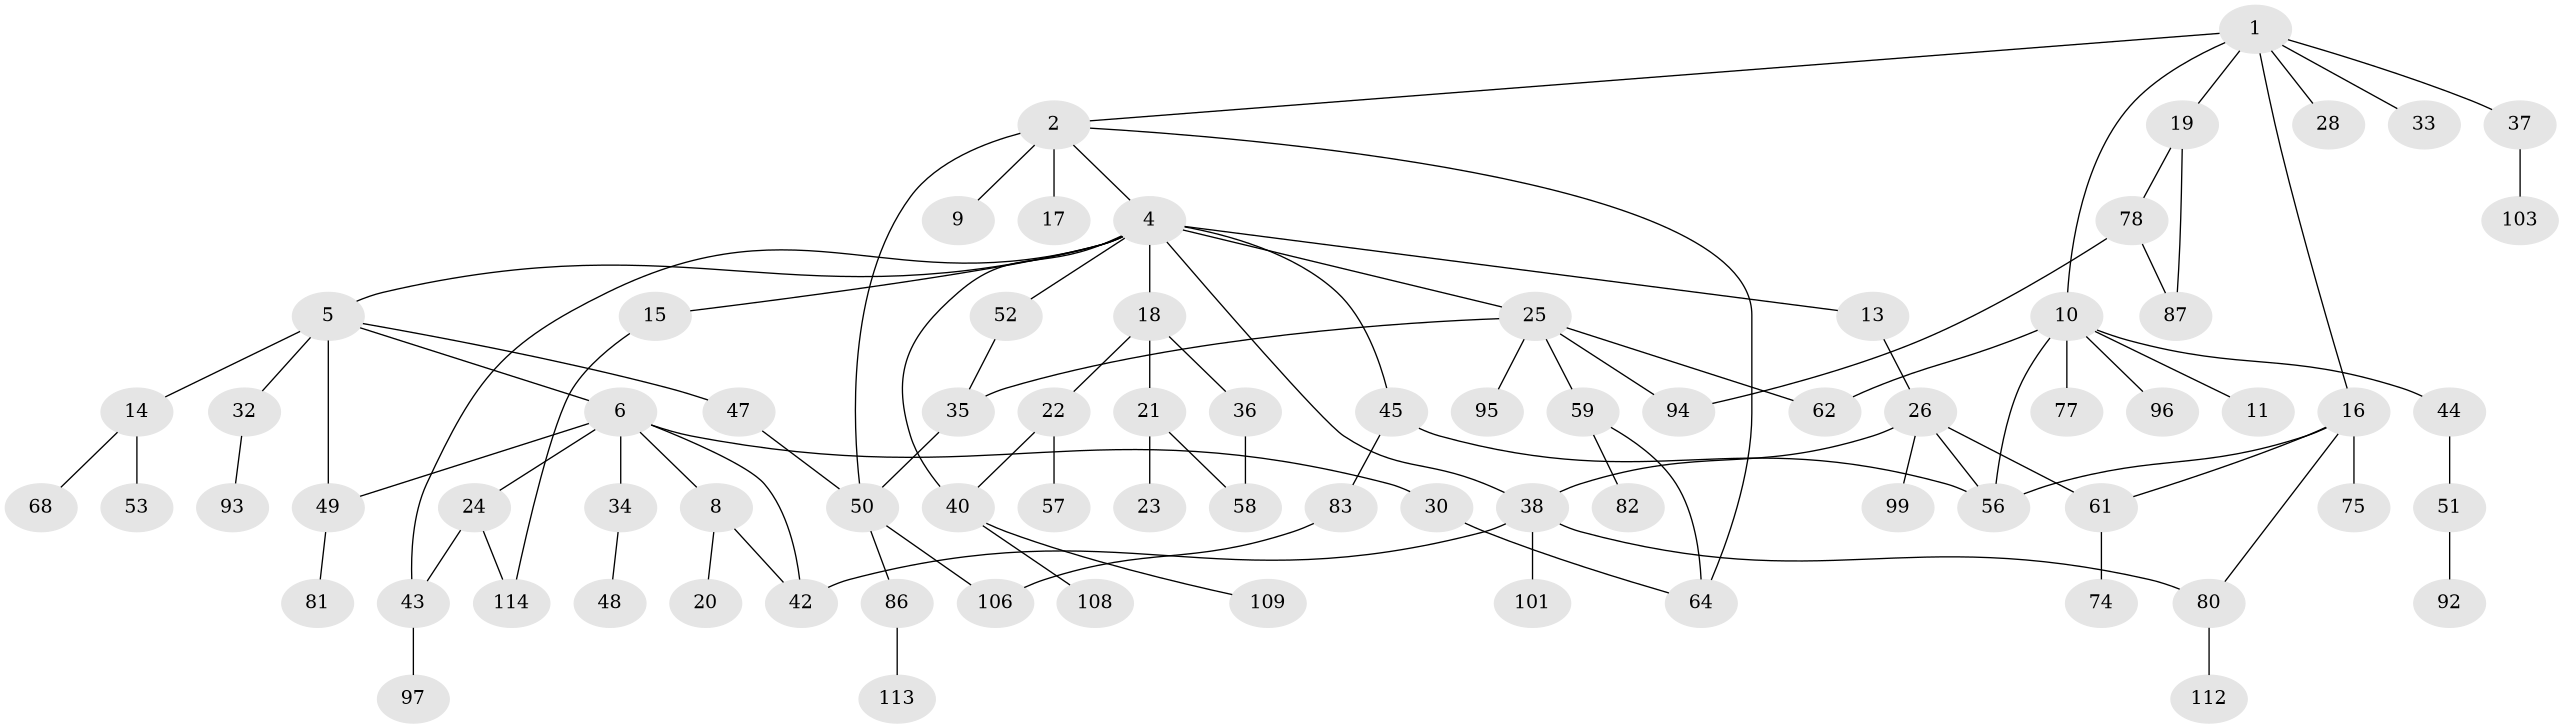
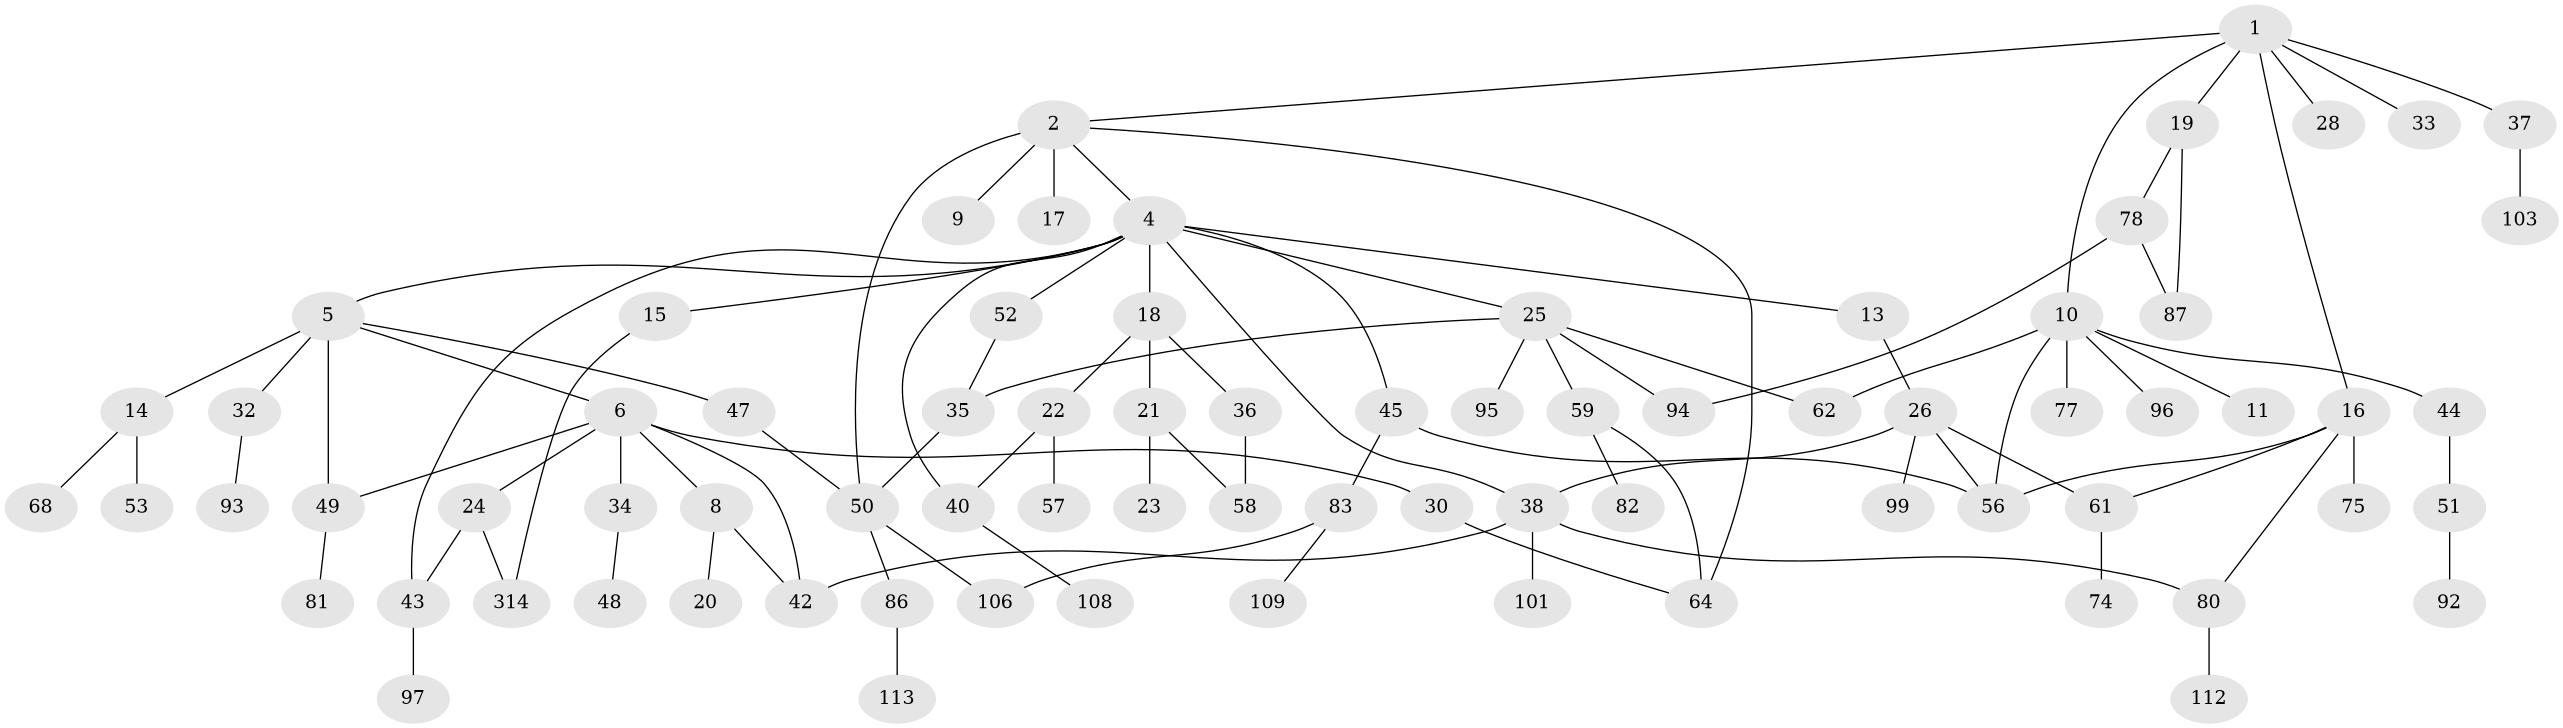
(1126, 569) -> (1308, 551)
(512, 603) -> (512, 603)
